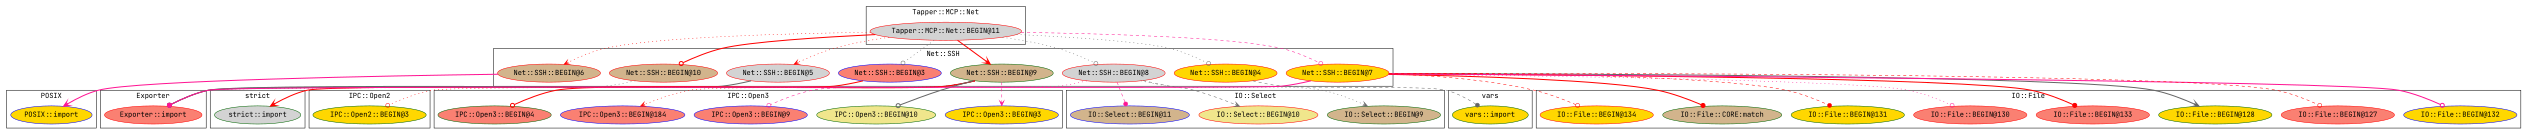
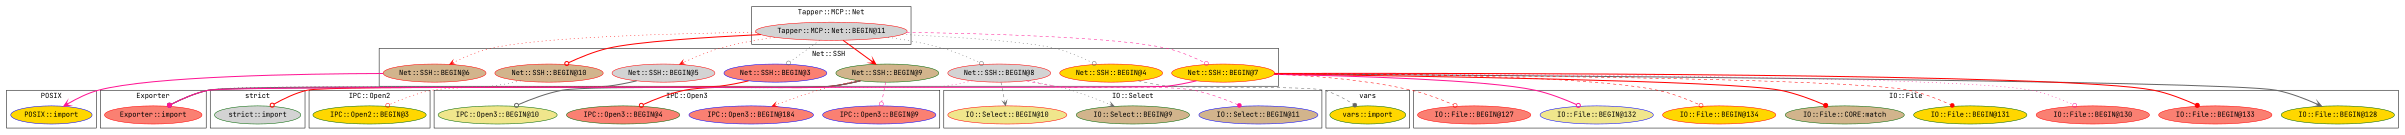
(568, 87) -> (510, 87)
(1002, 115) -> none
(2460, 115) -> (1597, 115)
